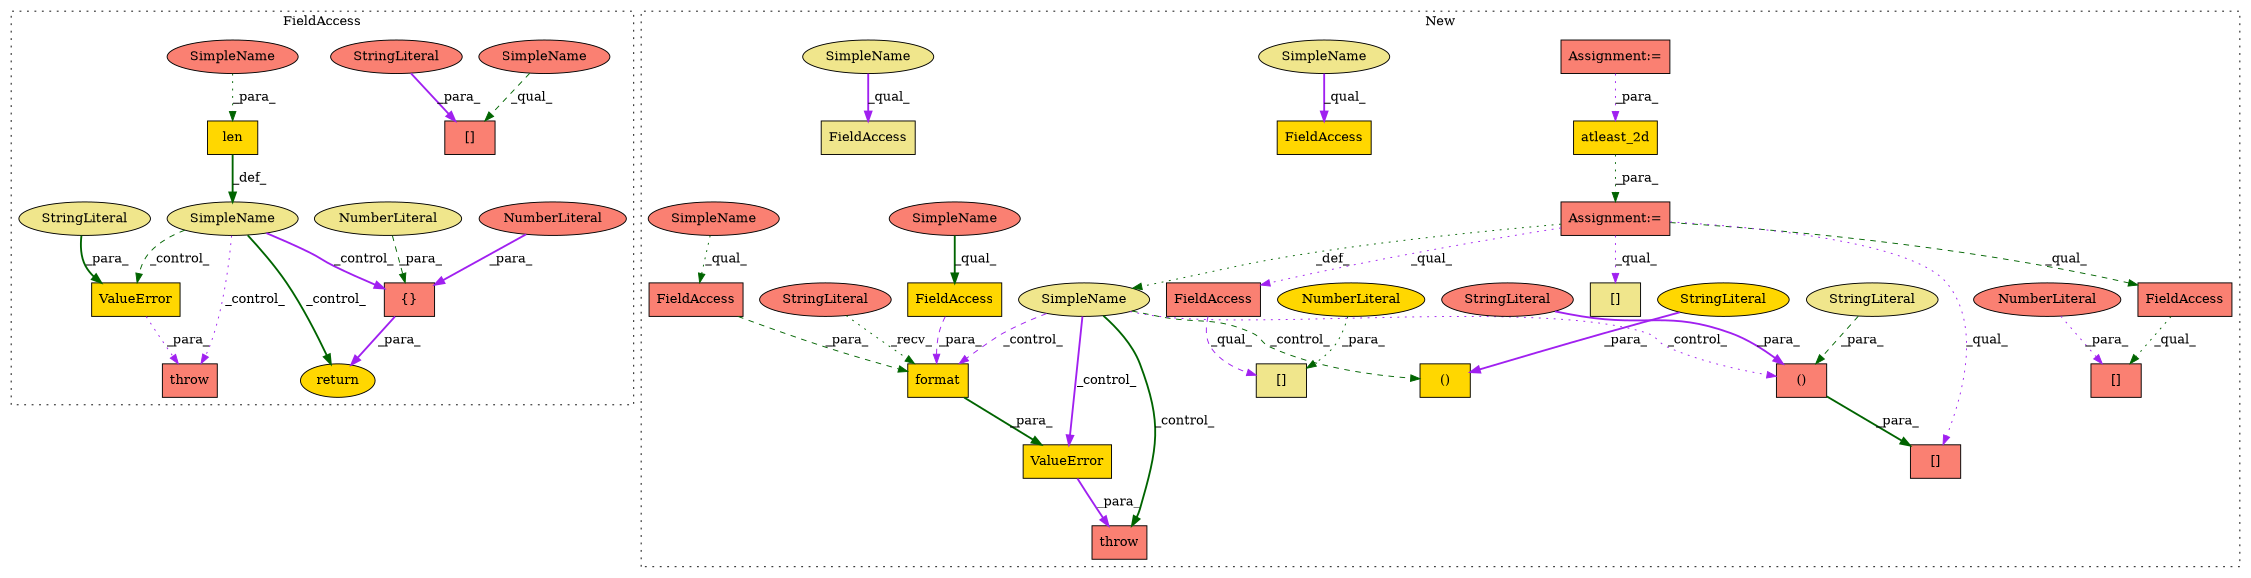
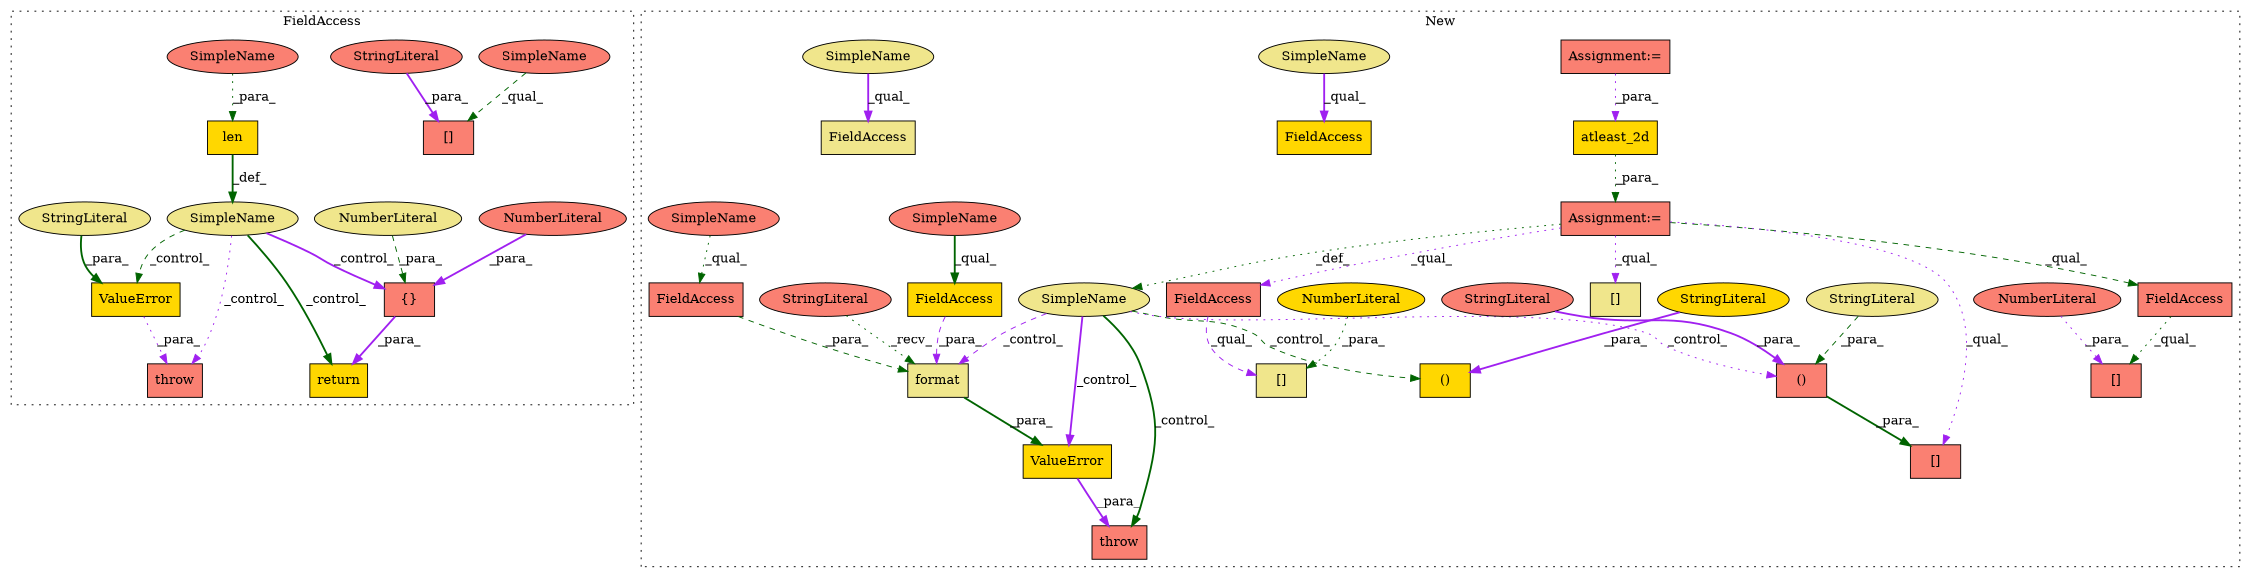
(338, 381) -> (339, 381)
(938, 381) -> (938, 381)
